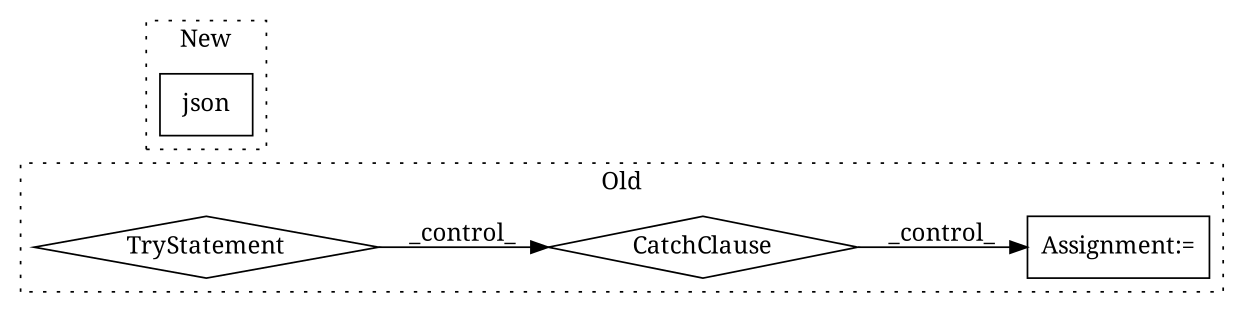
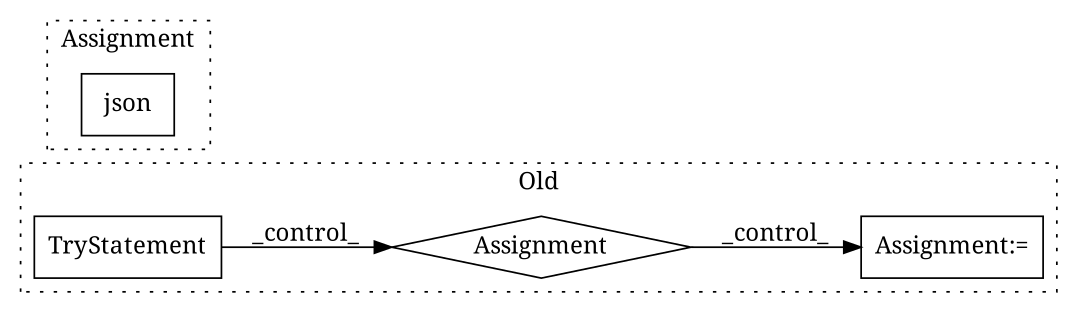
(206, 40) -> (129, 40)
(206, 247) -> (128, 247)
(703, 247) -> (541, 247)
